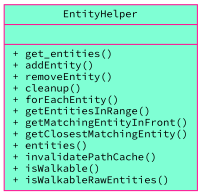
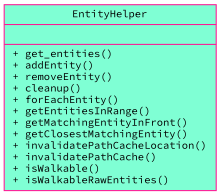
(51, 146) -> (110, 146)
